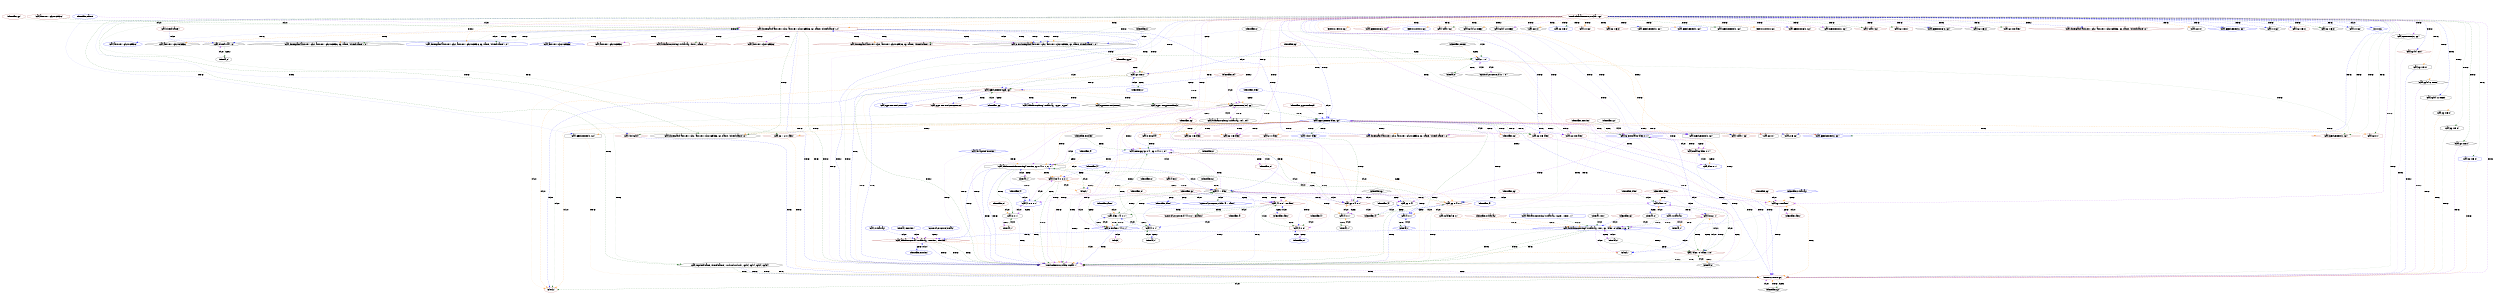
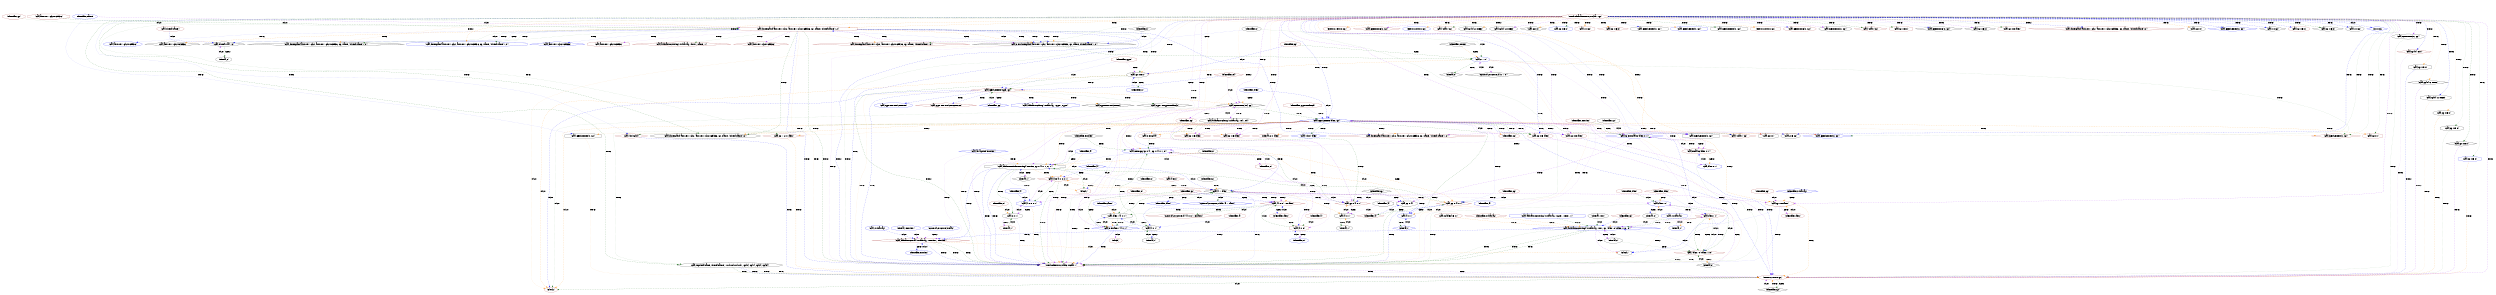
(1270, 136) -> (1270, 136)
(1203, 163) -> (1261, 177)
(1710, 216) -> (1710, 216)
